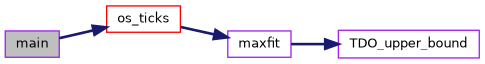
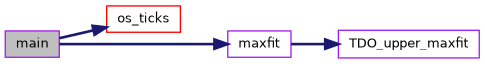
(197, 31) -> (137, 44)
(409, 44) -> (409, 44)
